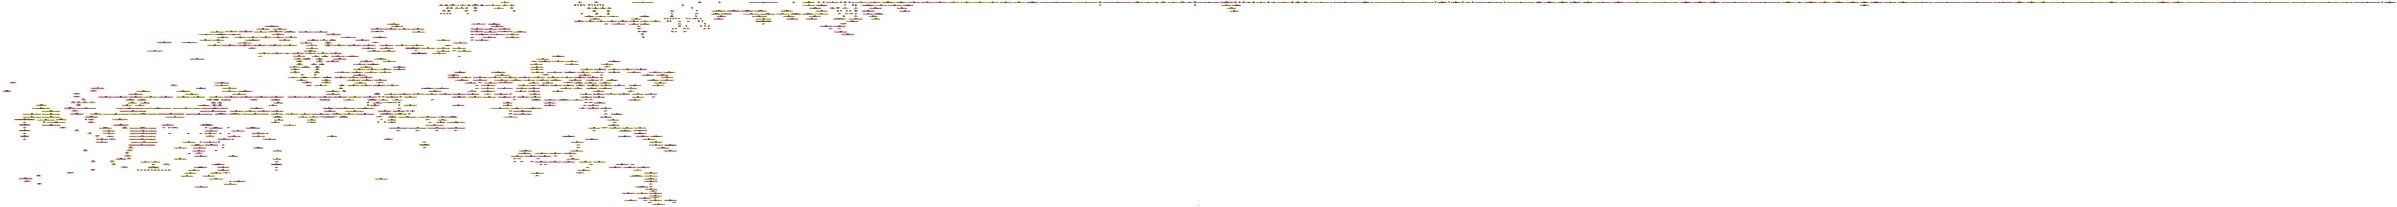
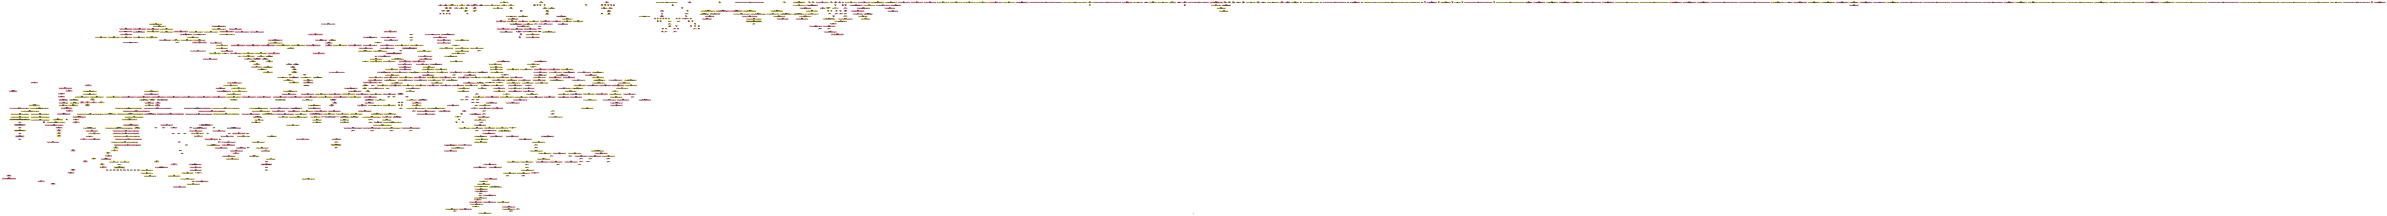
none -> (536, 97)
none -> (510, 173)
